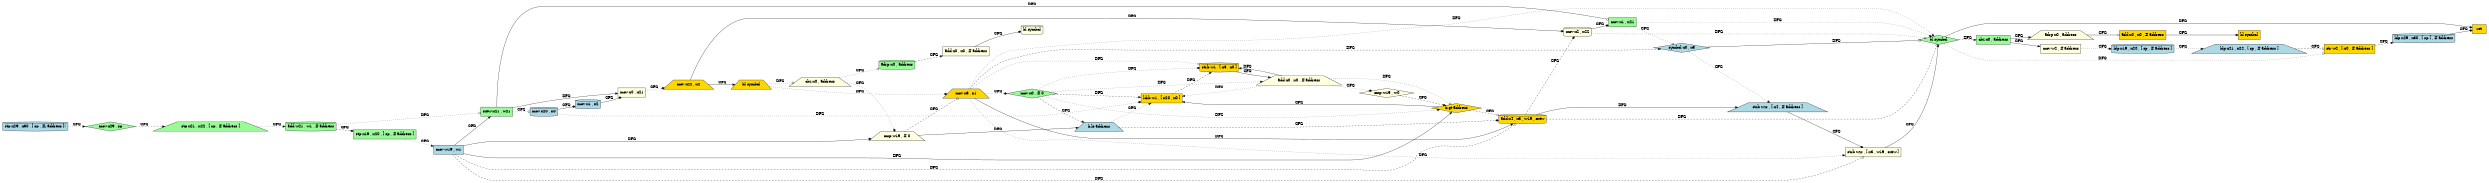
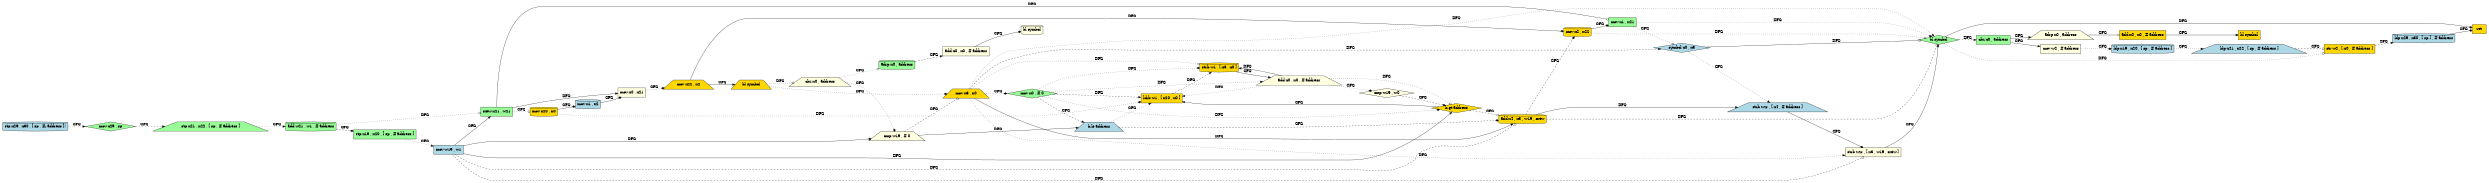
(1577, 32) -> (1577, 32)
(966, 94) -> (966, 94)
(544, 112) -> (544, 112)
